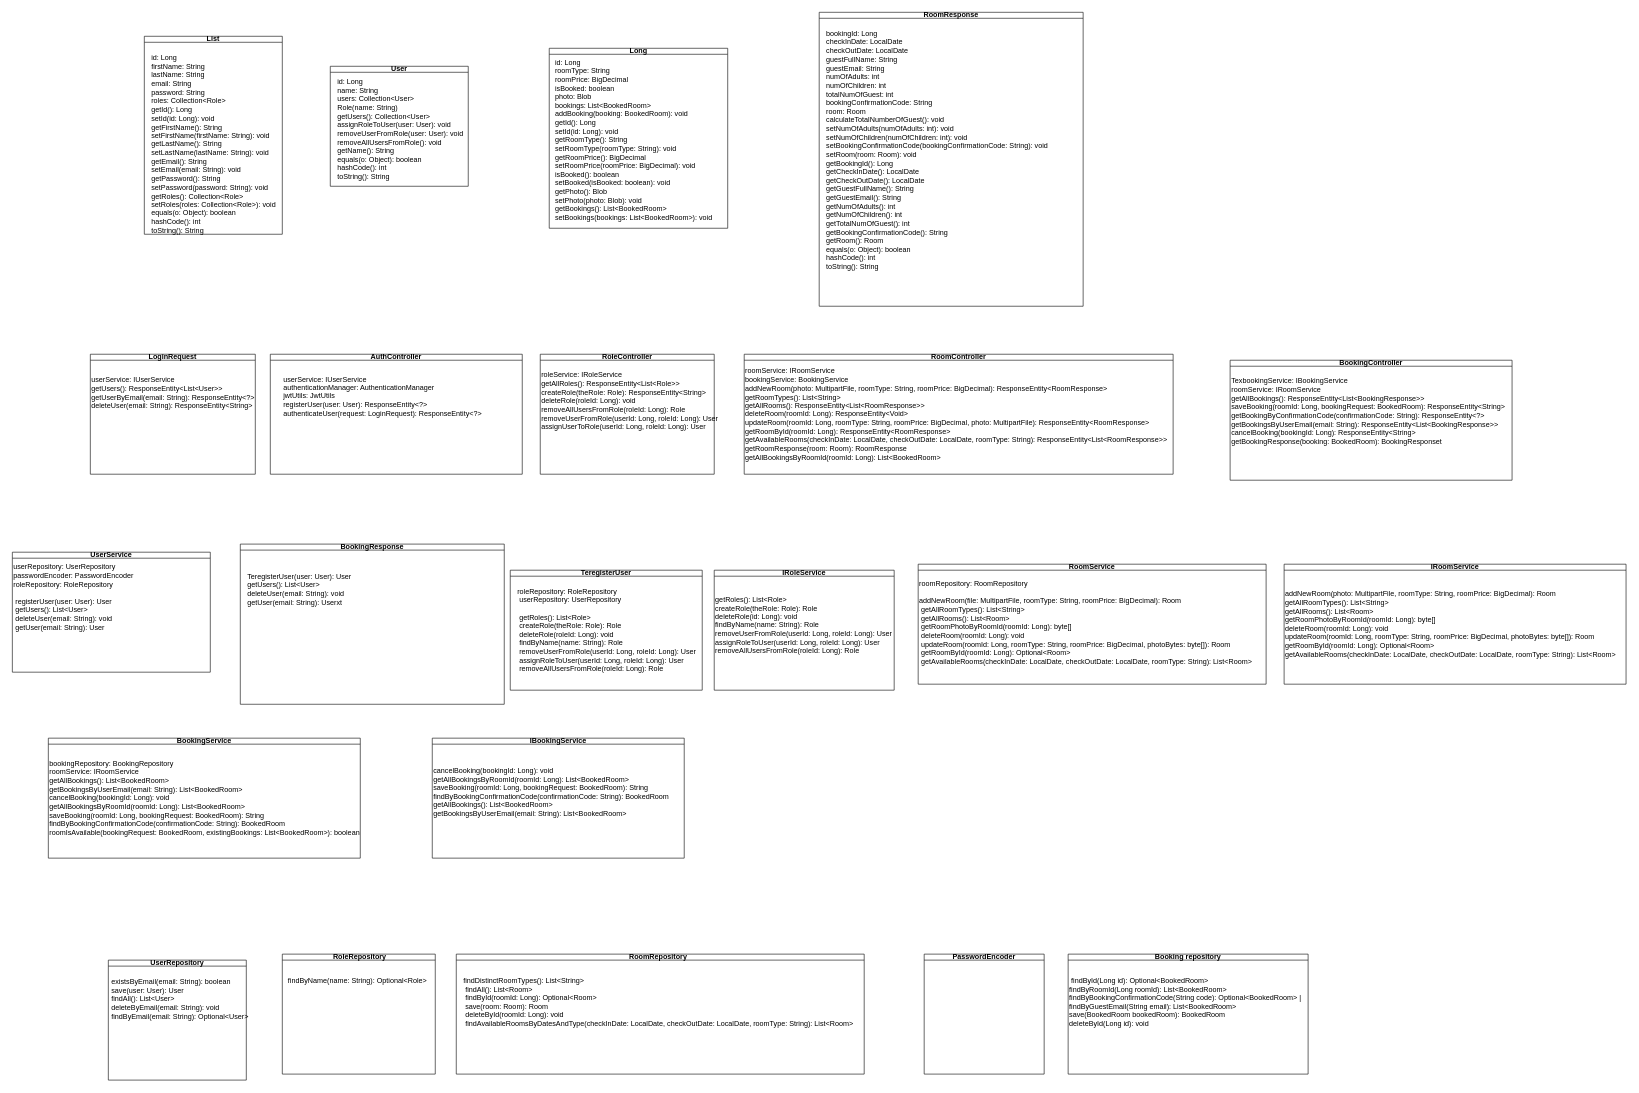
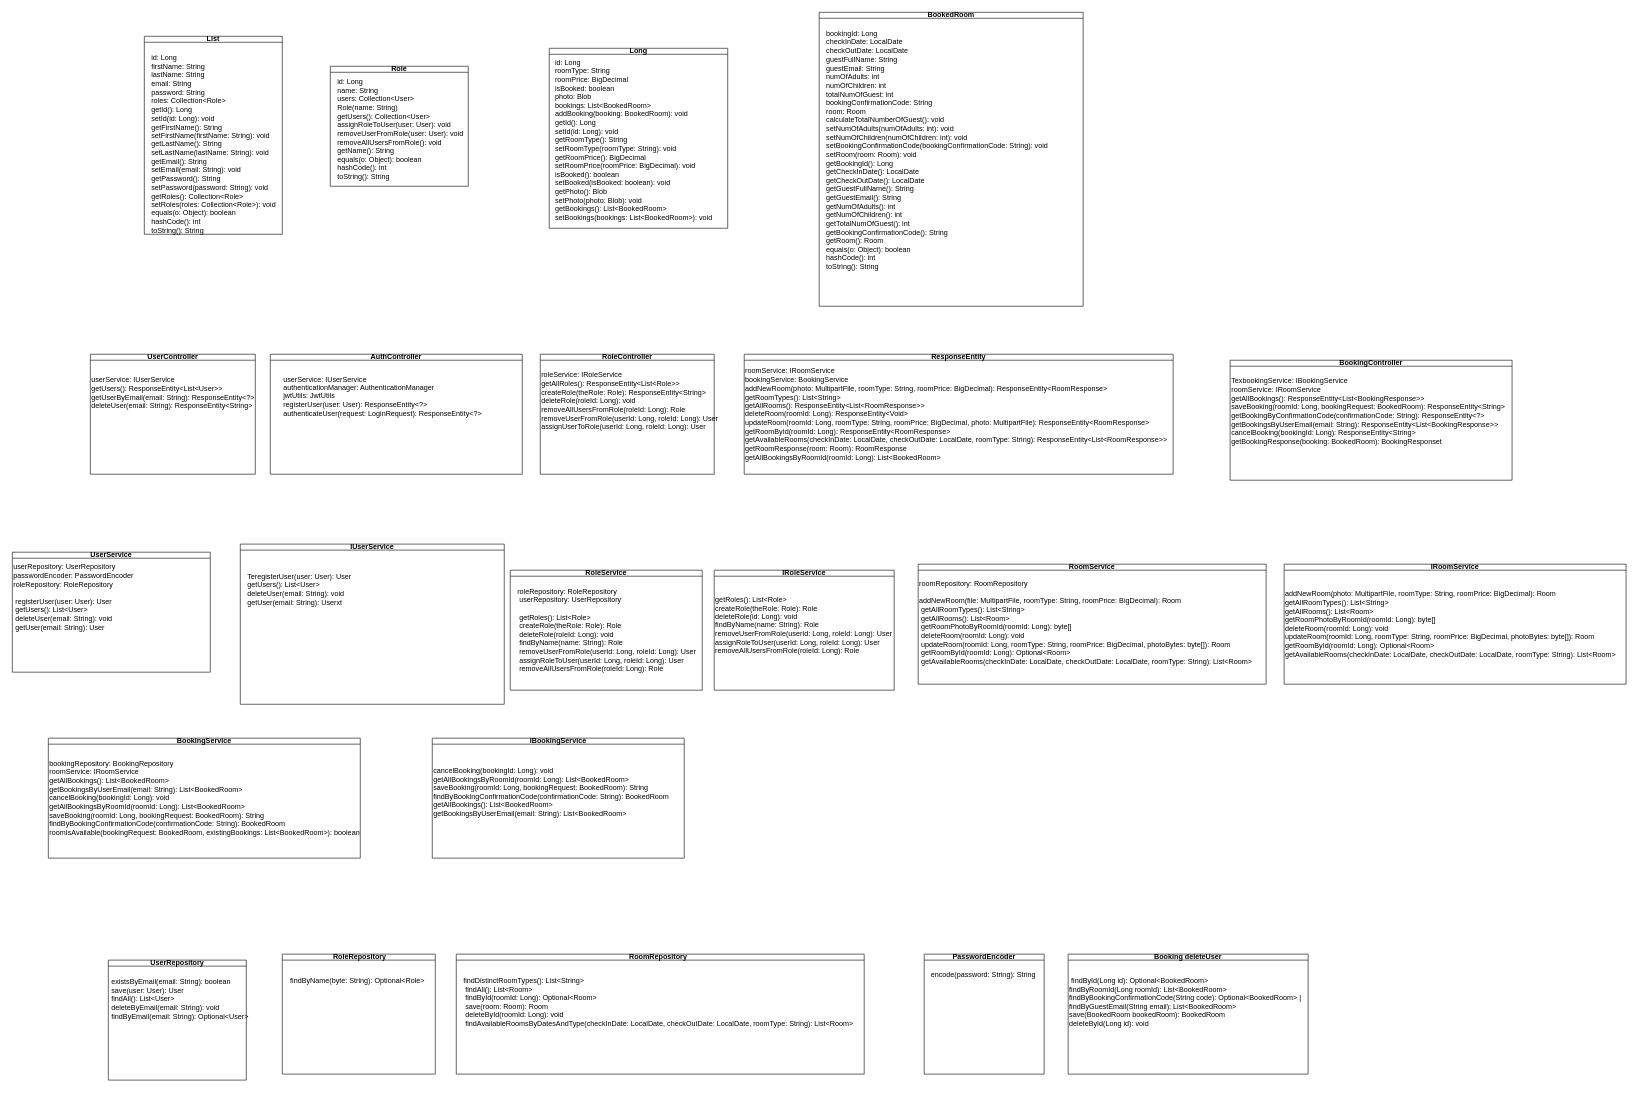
(951, 15) -> (951, 15)
(399, 69) -> (399, 69)
(173, 357) -> (173, 357)
(959, 357) -> (959, 357)
(372, 548) -> (372, 548)
(606, 573) -> (606, 573)
(1188, 957) -> (1188, 957)
none -> (984, 975)
(358, 981) -> (358, 981)
